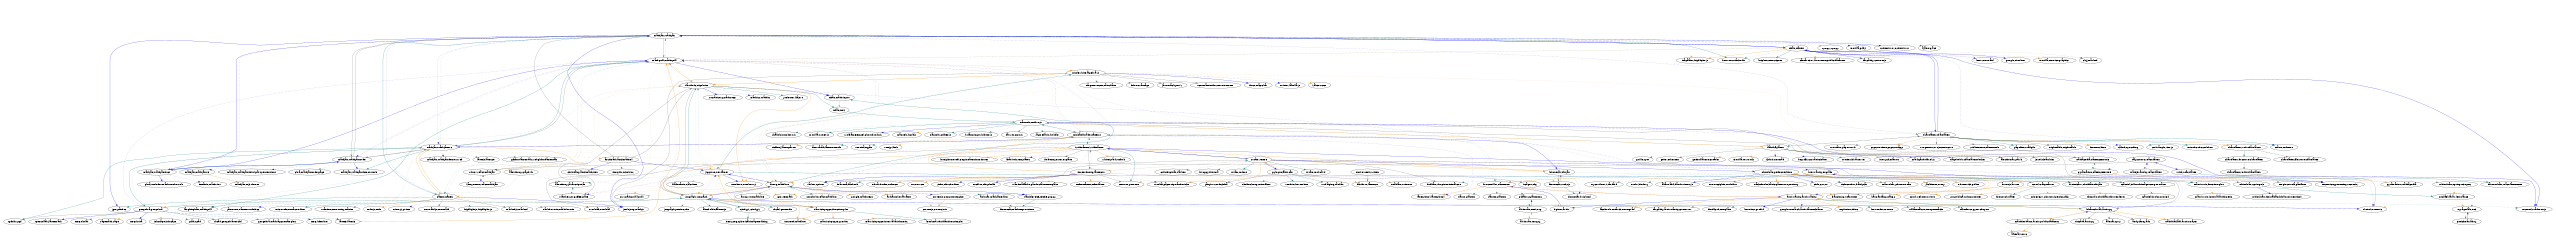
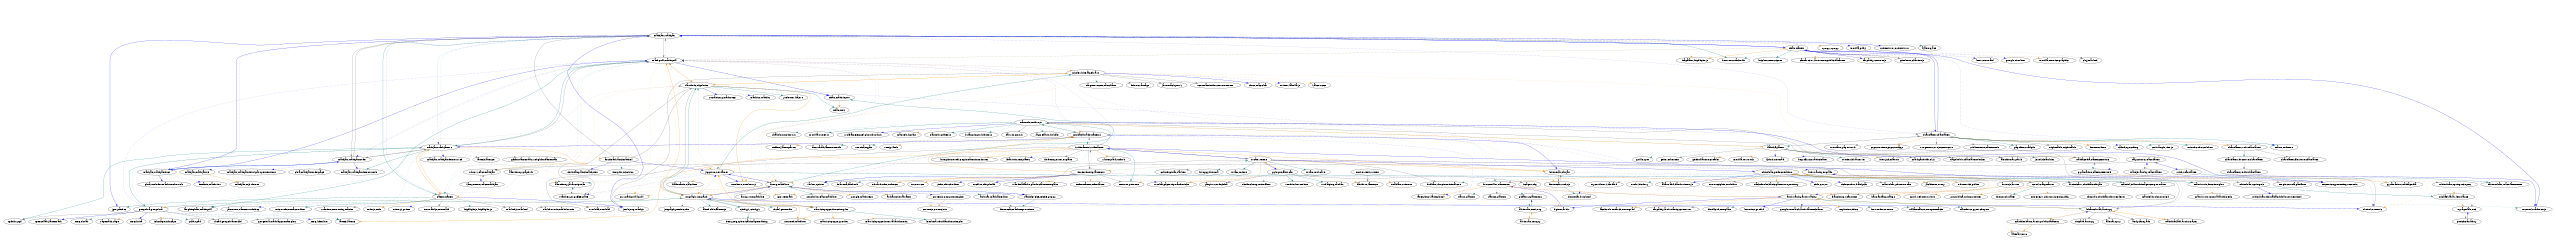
(1904, 55) -> (1904, 55)
none -> (1912, 60)
(930, 119) -> (1088, 127)
